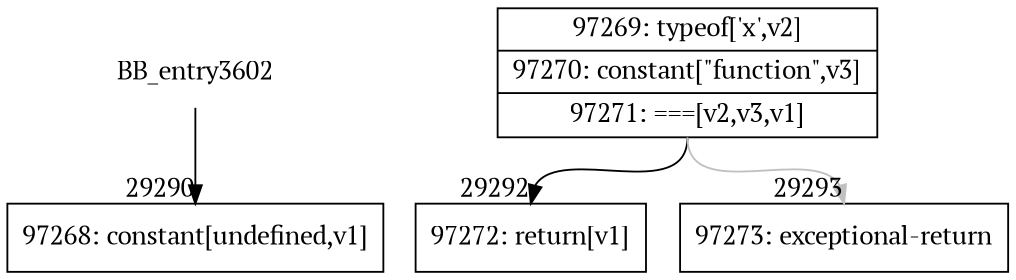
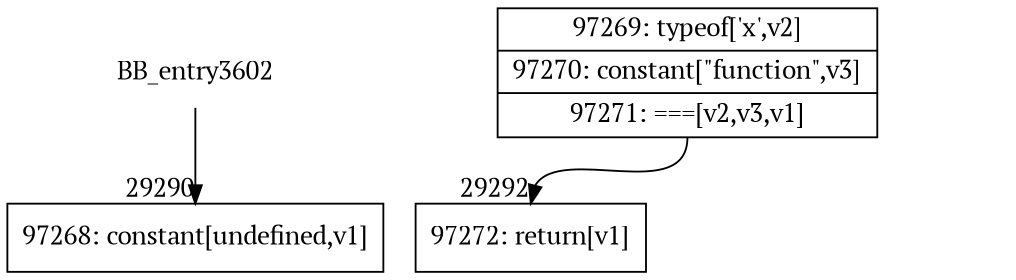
(844, 238) -> none
